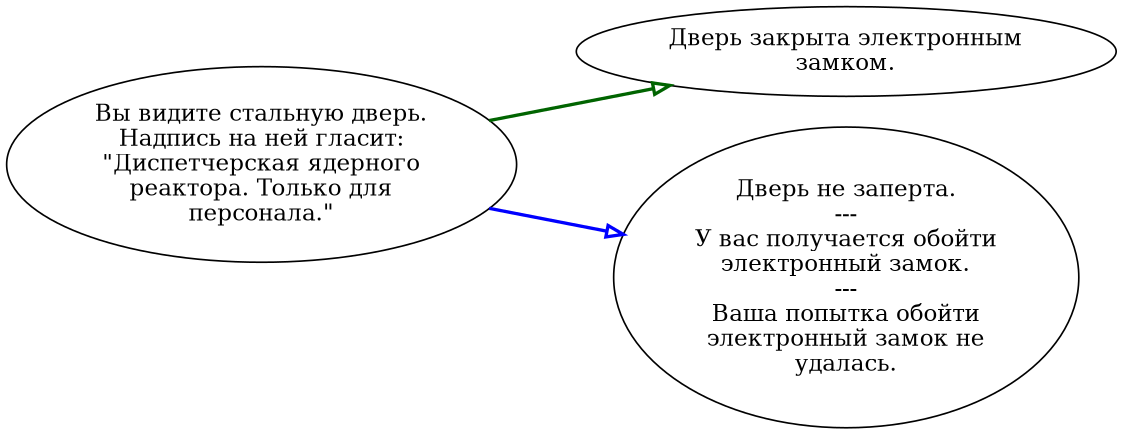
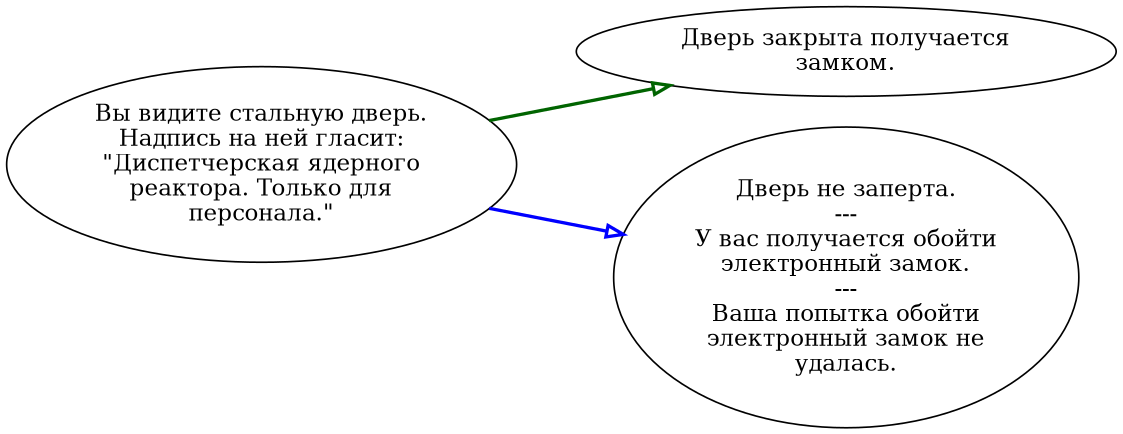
(846, 51) -> (846, 51)
